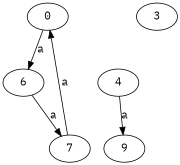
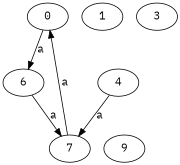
none -> (102, 17)
(121, 112) -> (96, 113)
